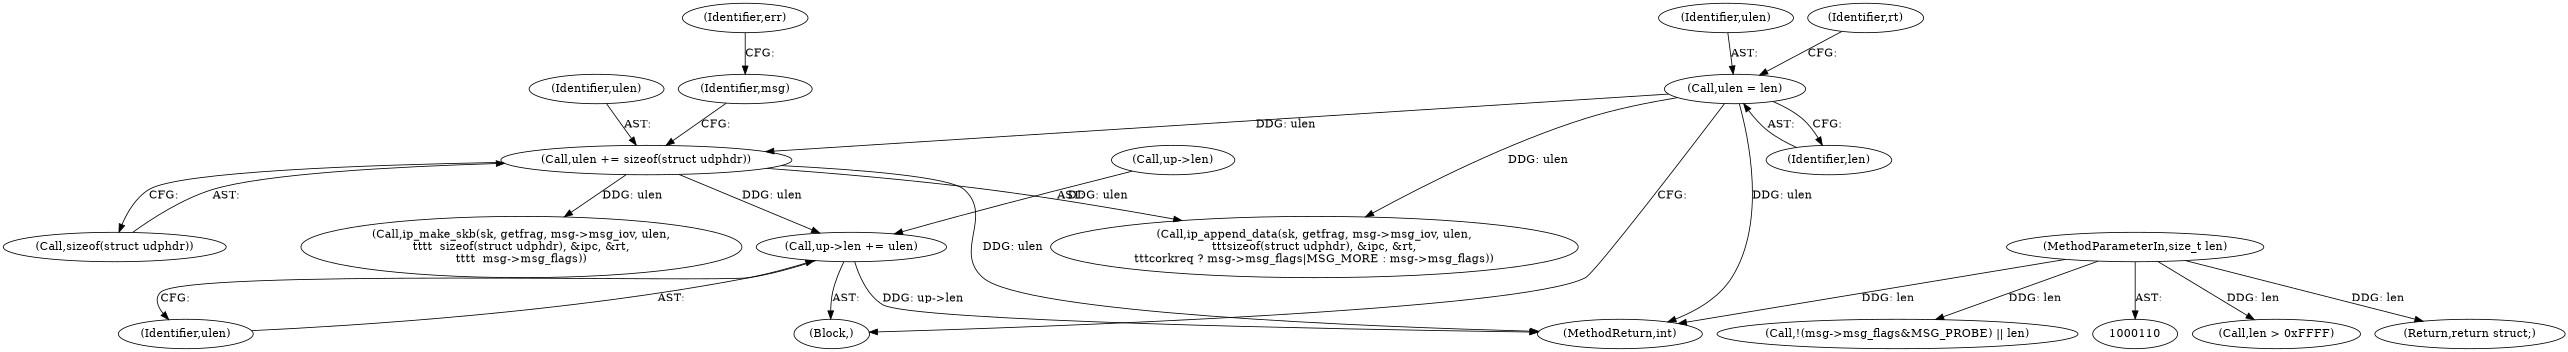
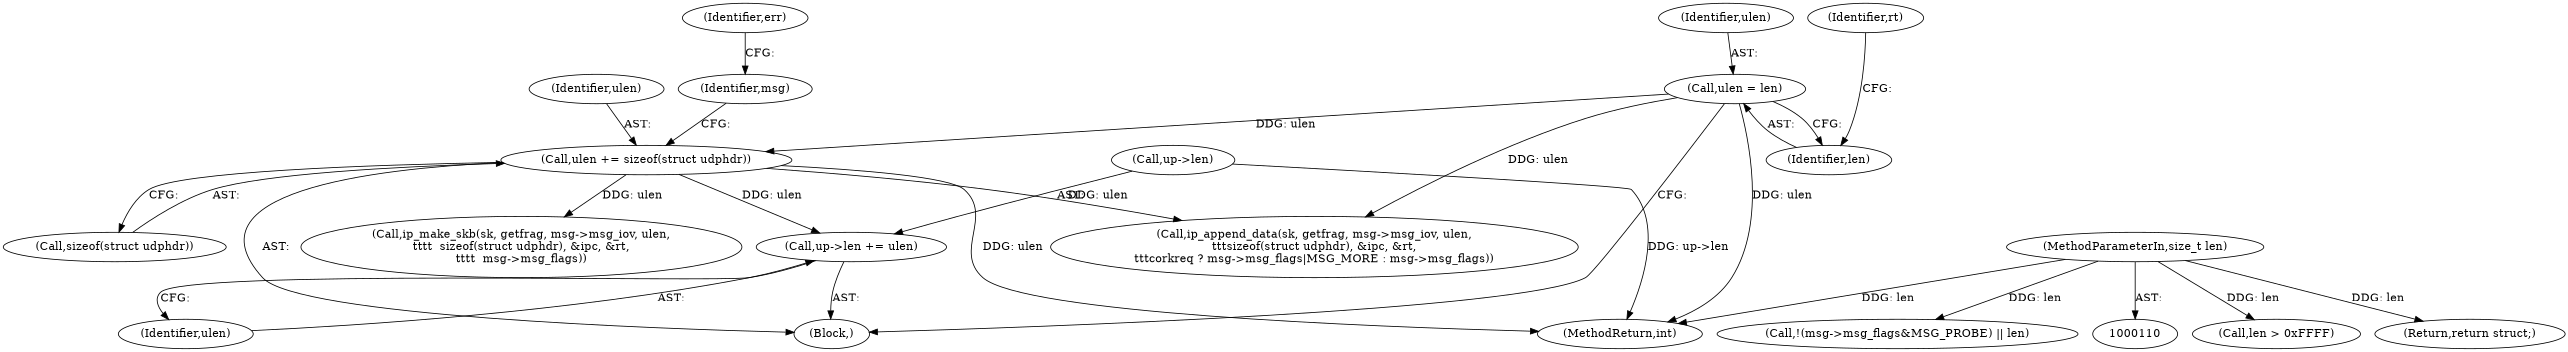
(1804, 51) -> (1861, 87)
none -> (360, 304)
(1197, 325) -> (1496, 179)
